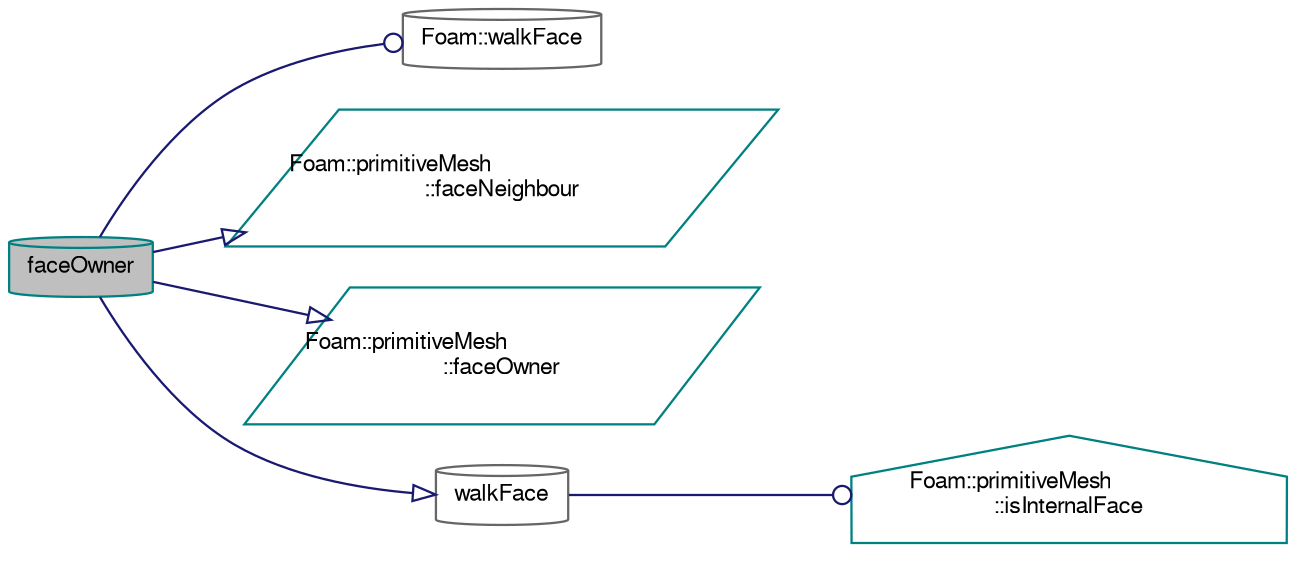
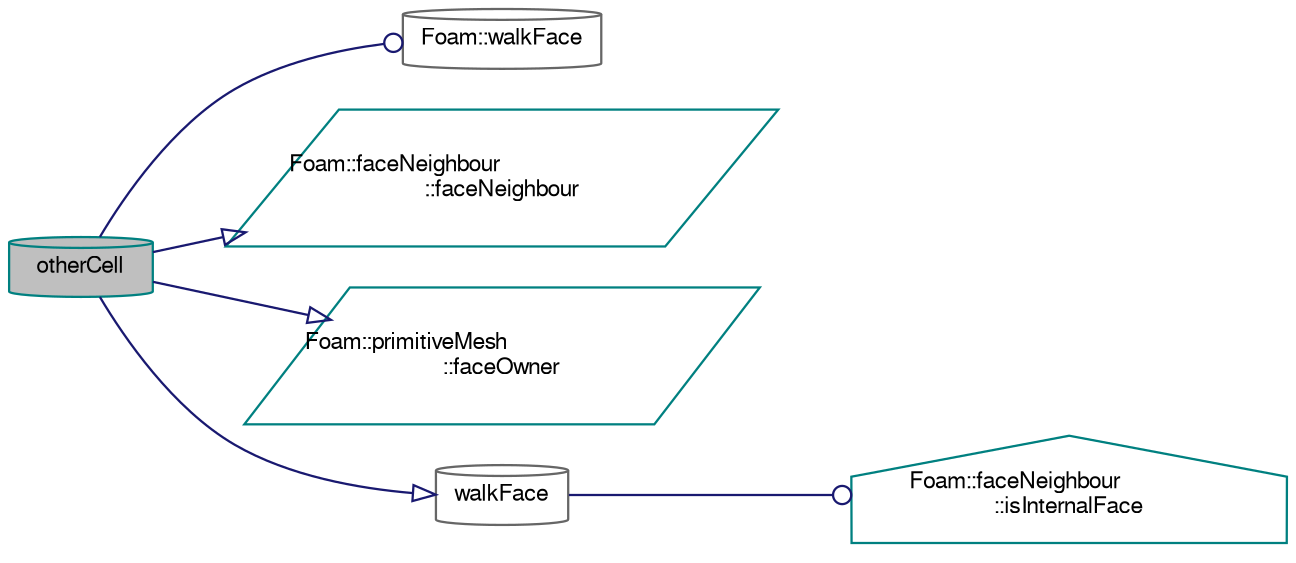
(502, 178) -> (502, 178)
(81, 267) -> (81, 267)
(1069, 495) -> (1069, 495)
